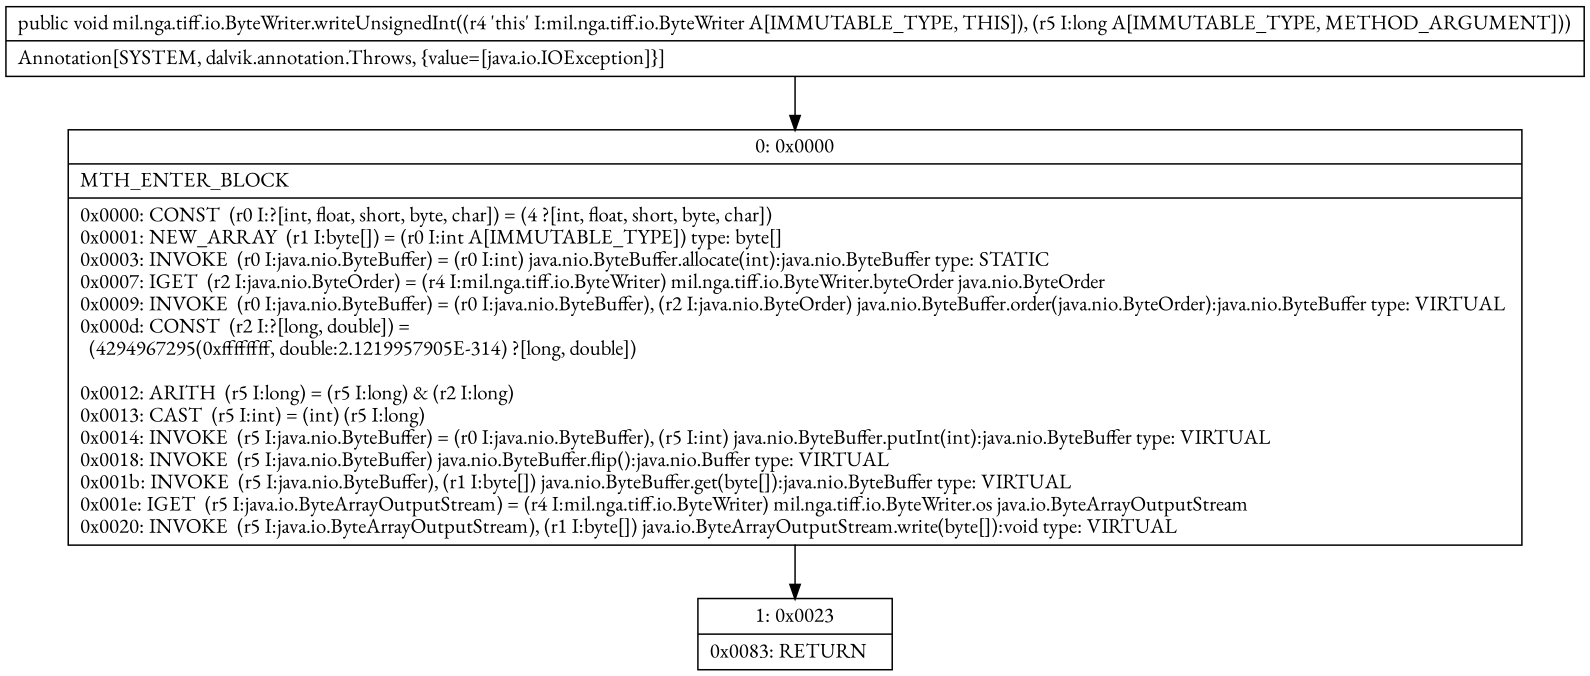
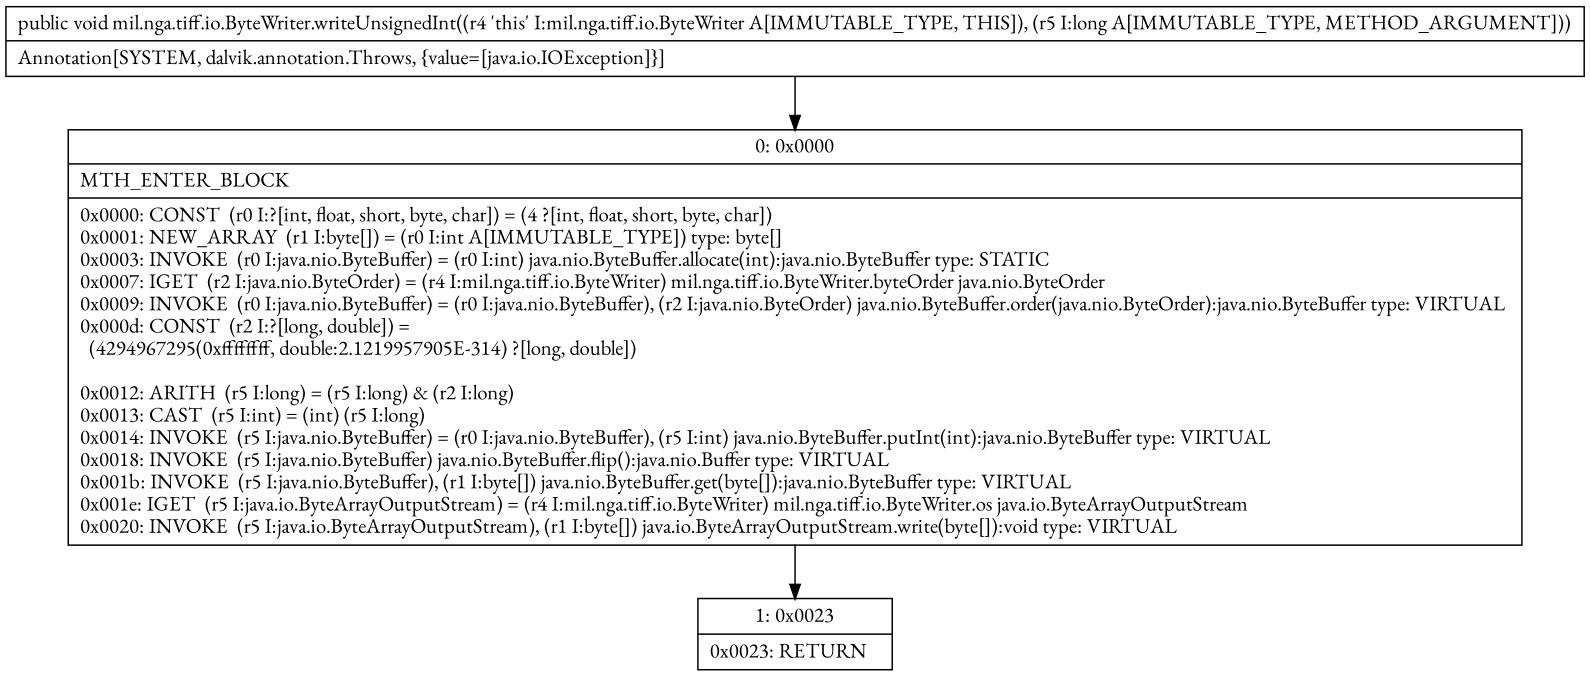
(795, 651) -> (795, 651)
